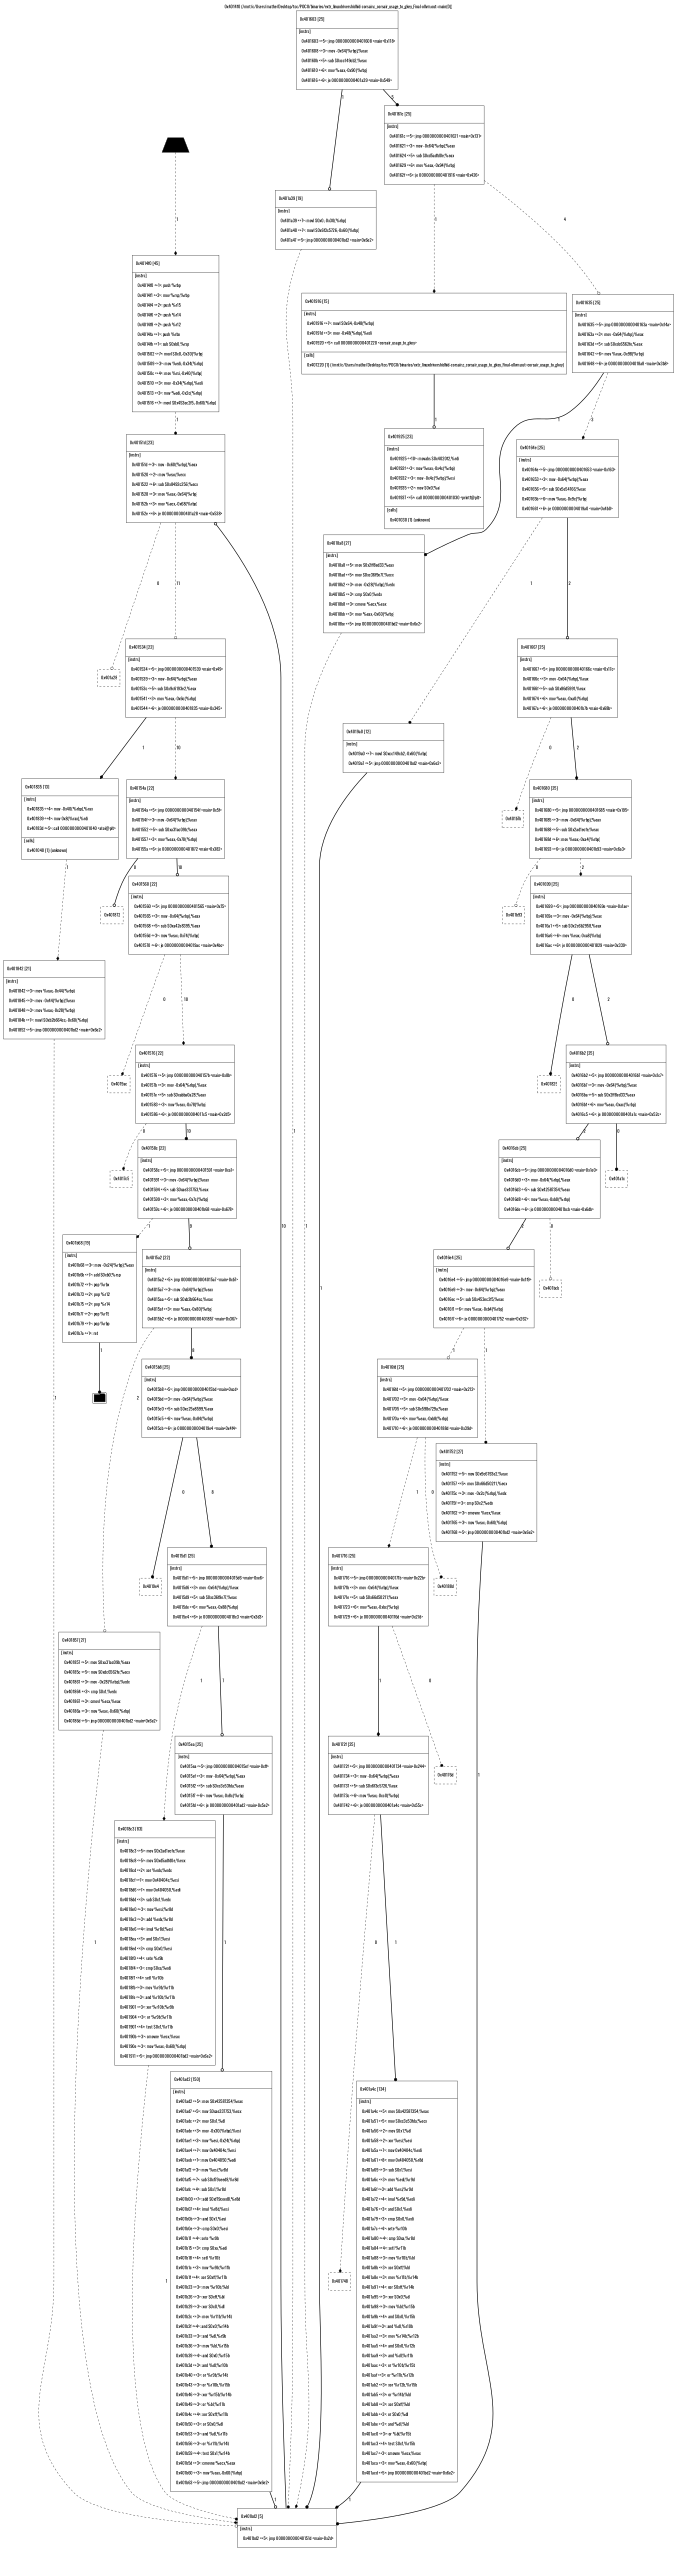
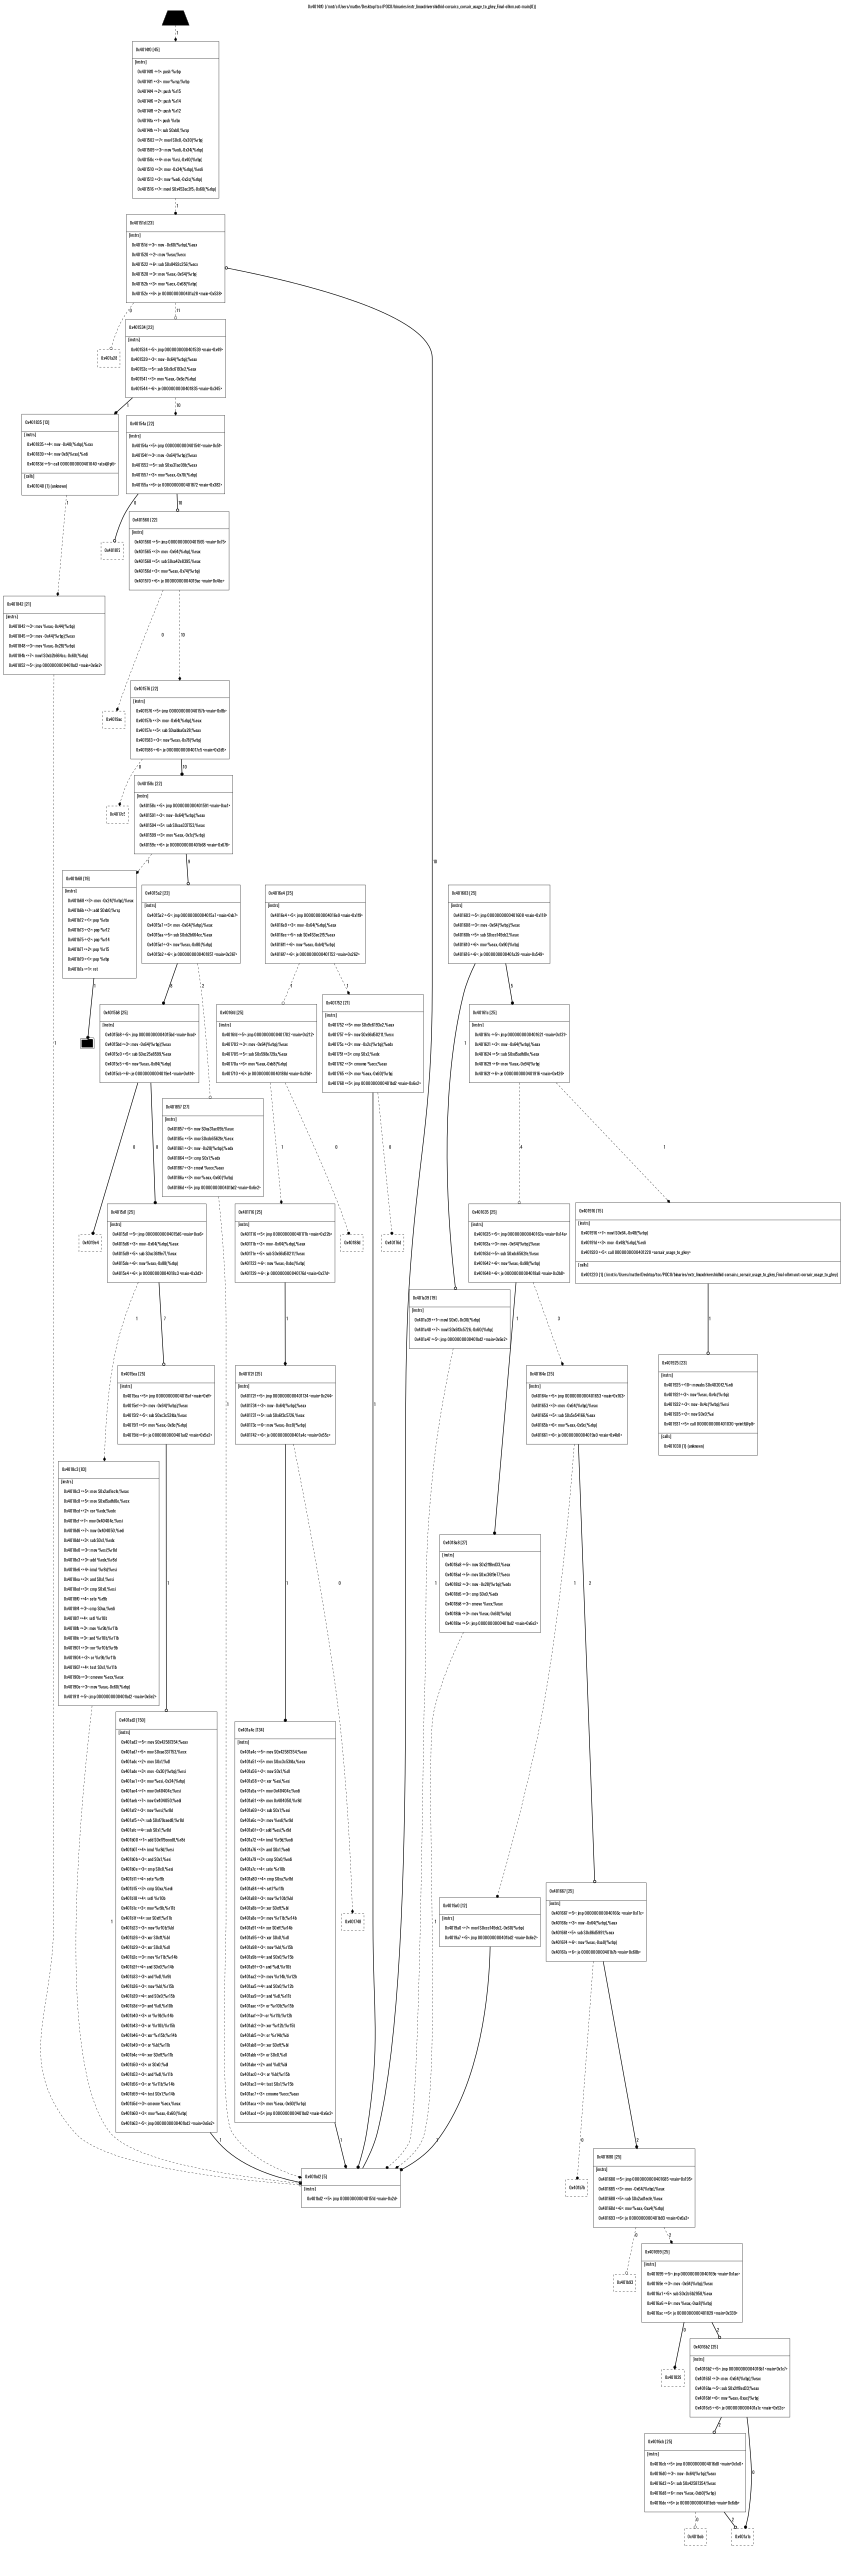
(533, 762) -> (585, 2069)
(517, 1233) -> (729, 2519)
(485, 1384) -> (341, 977)
(417, 1695) -> (385, 1162)
